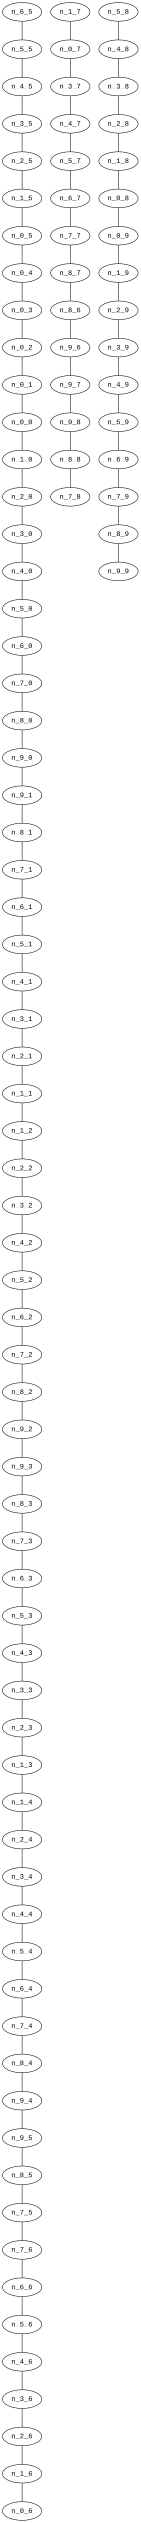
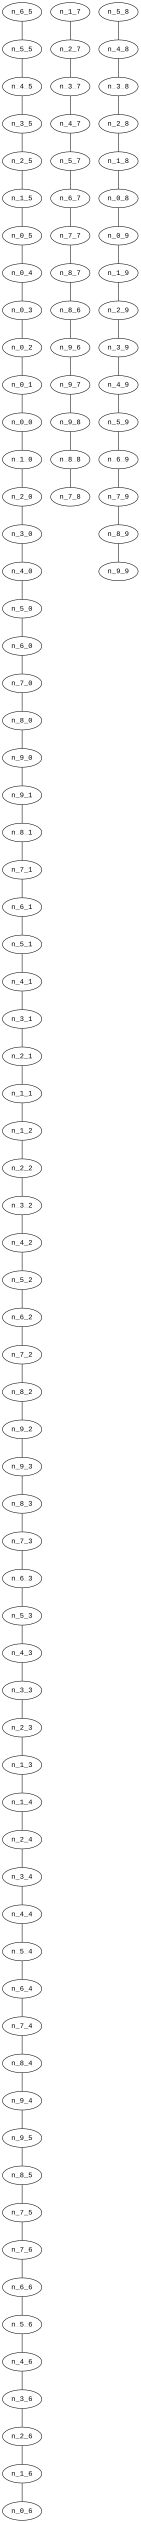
(70, 49) -> (70, 49)
